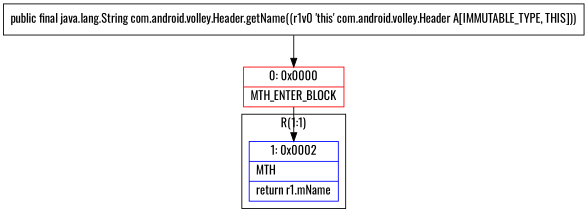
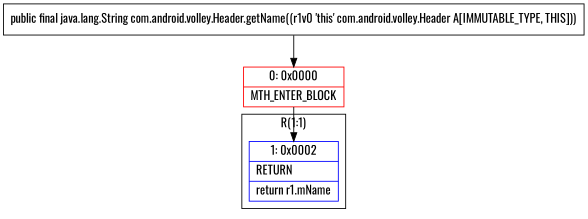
(266, 171) -> (275, 171)
